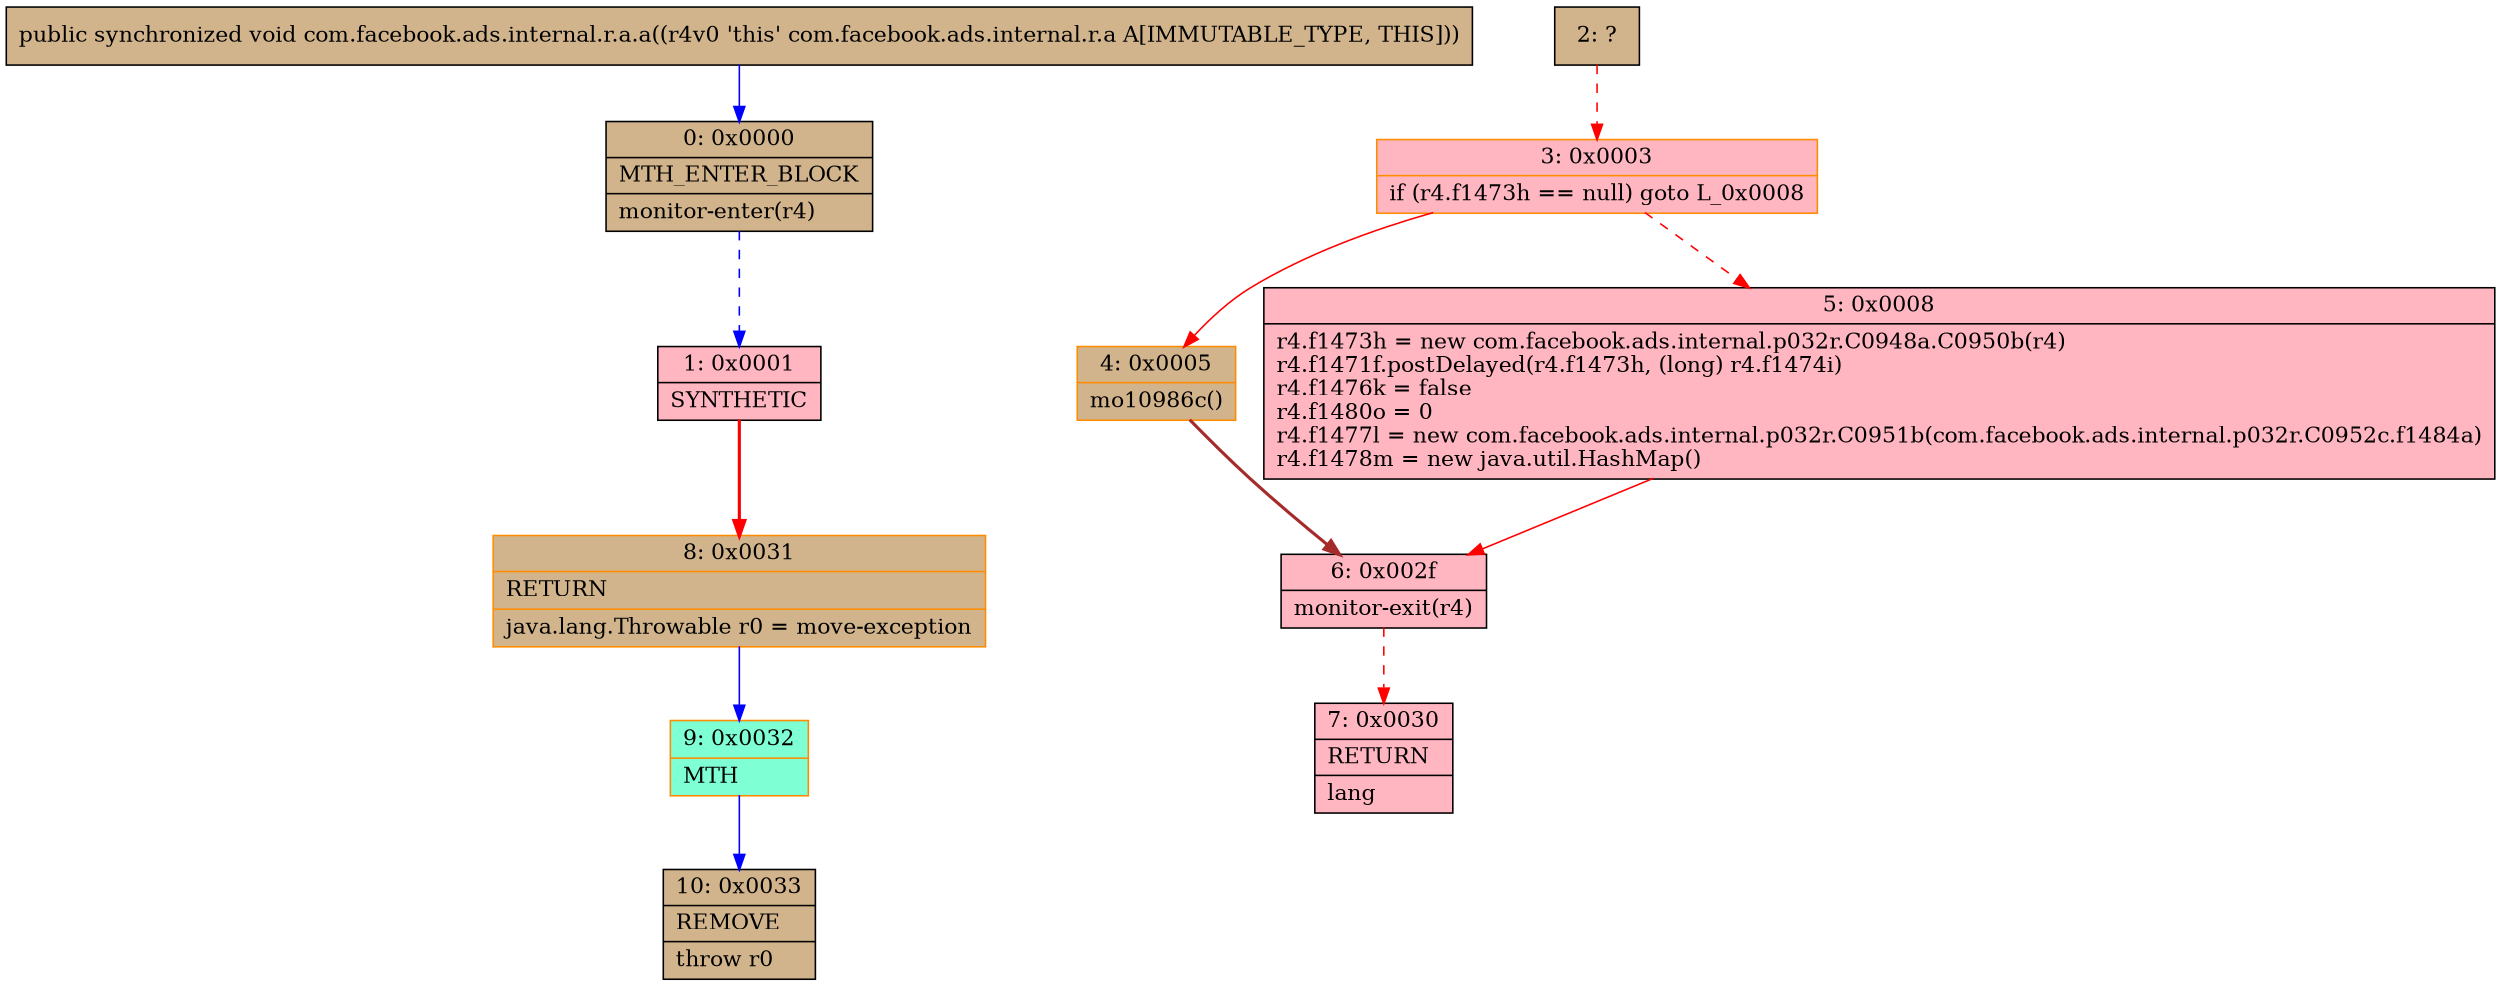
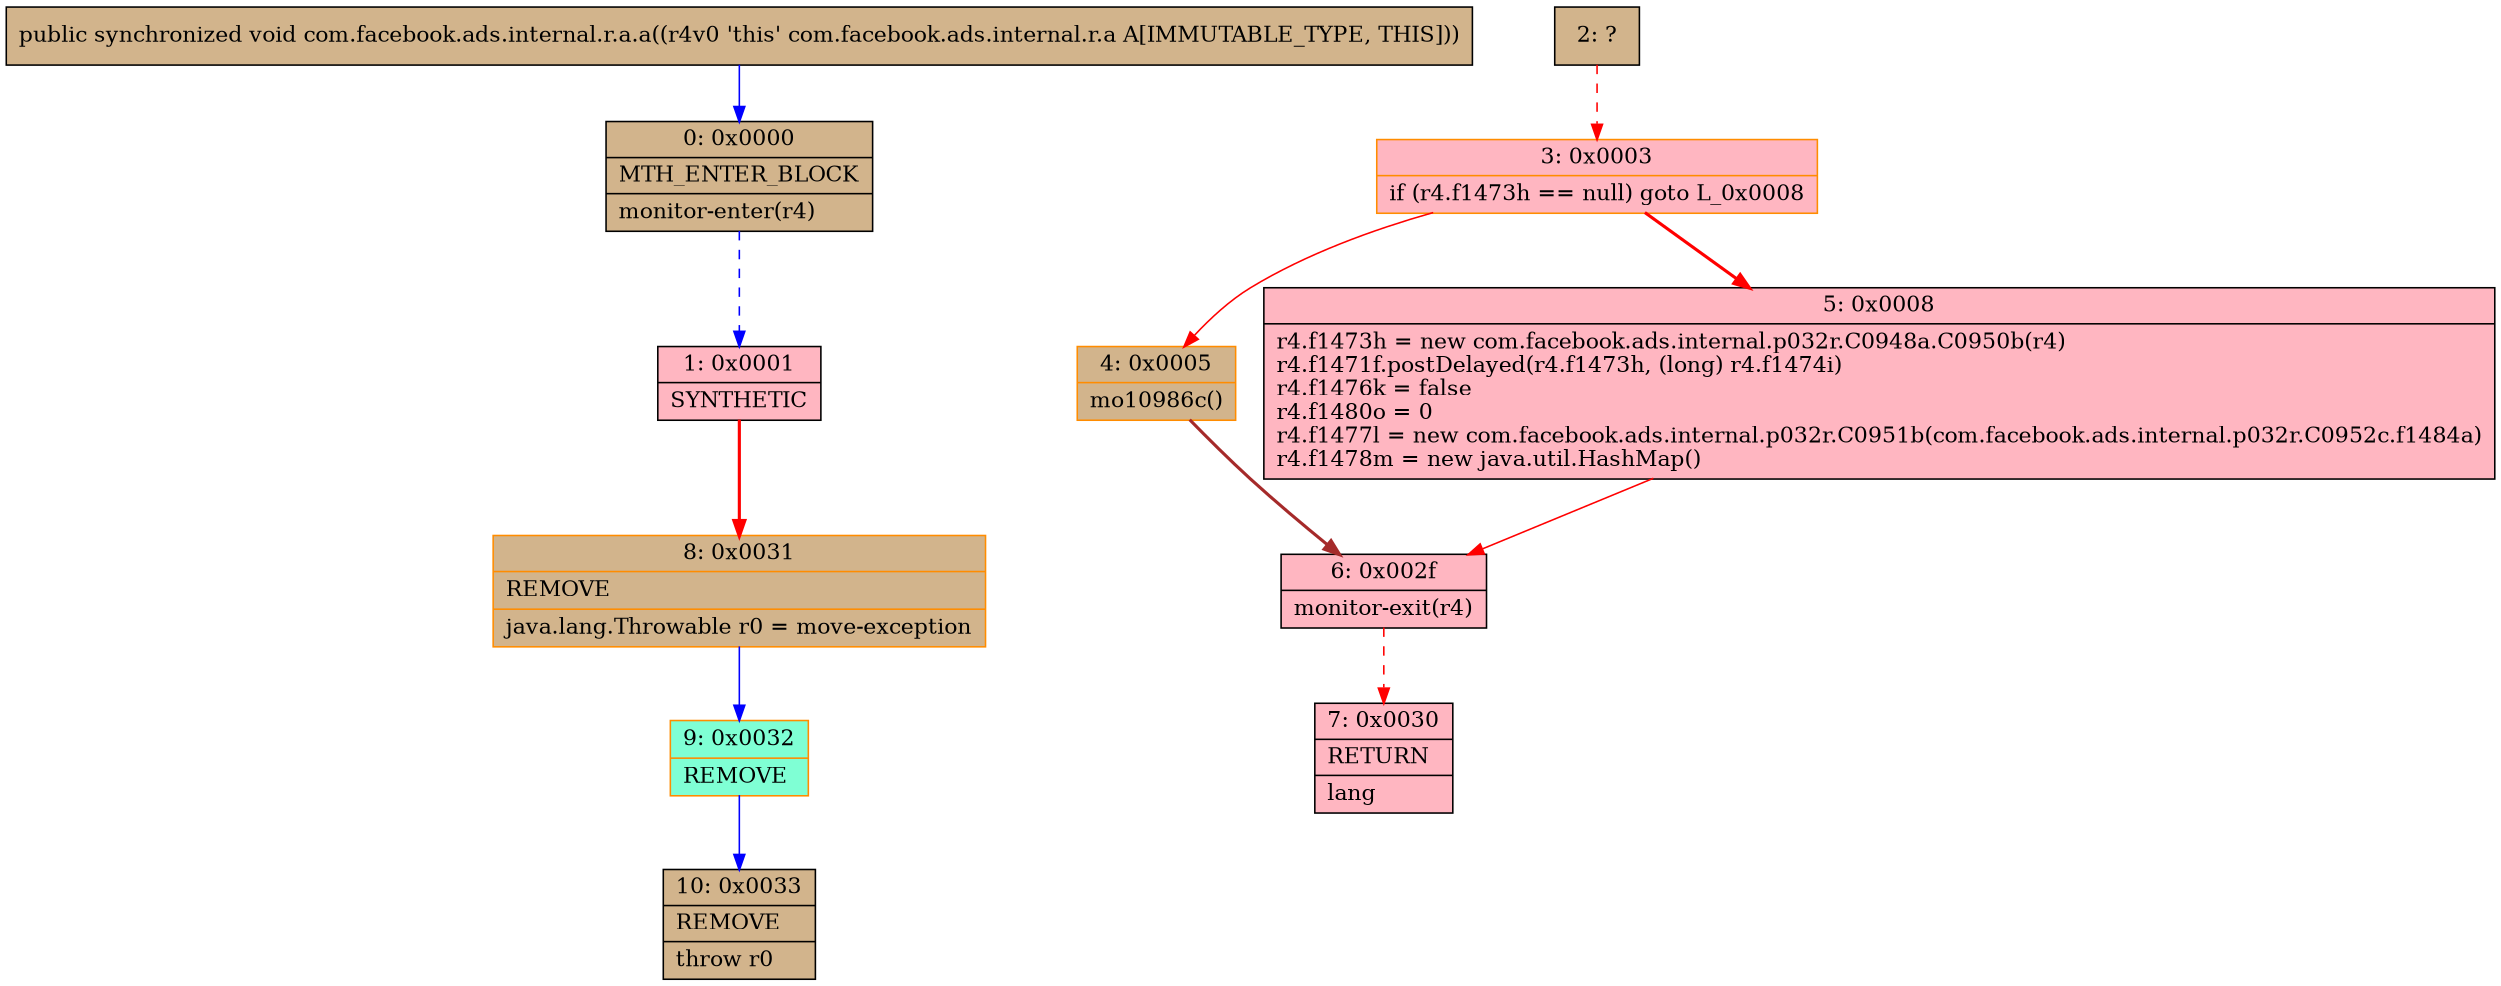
(1691, 246) -> (1691, 246)
(557, 590) -> (558, 590)
(711, 776) -> (735, 776)
